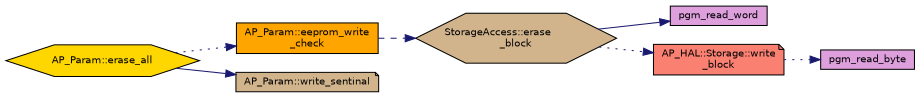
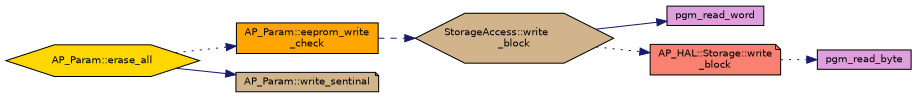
(516, 38) -> (514, 38)
